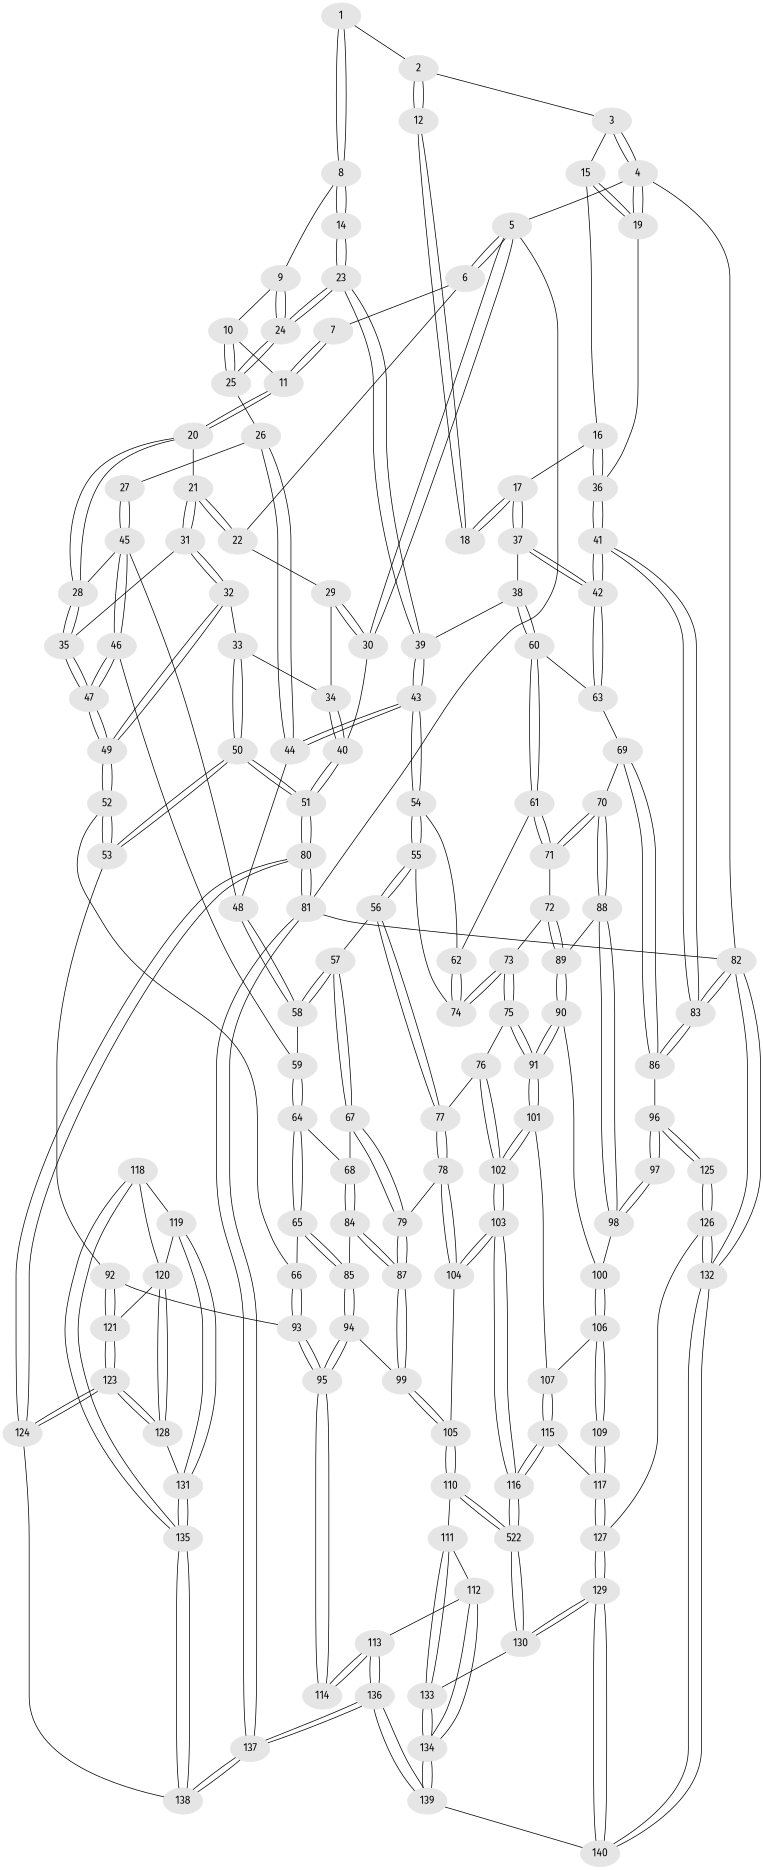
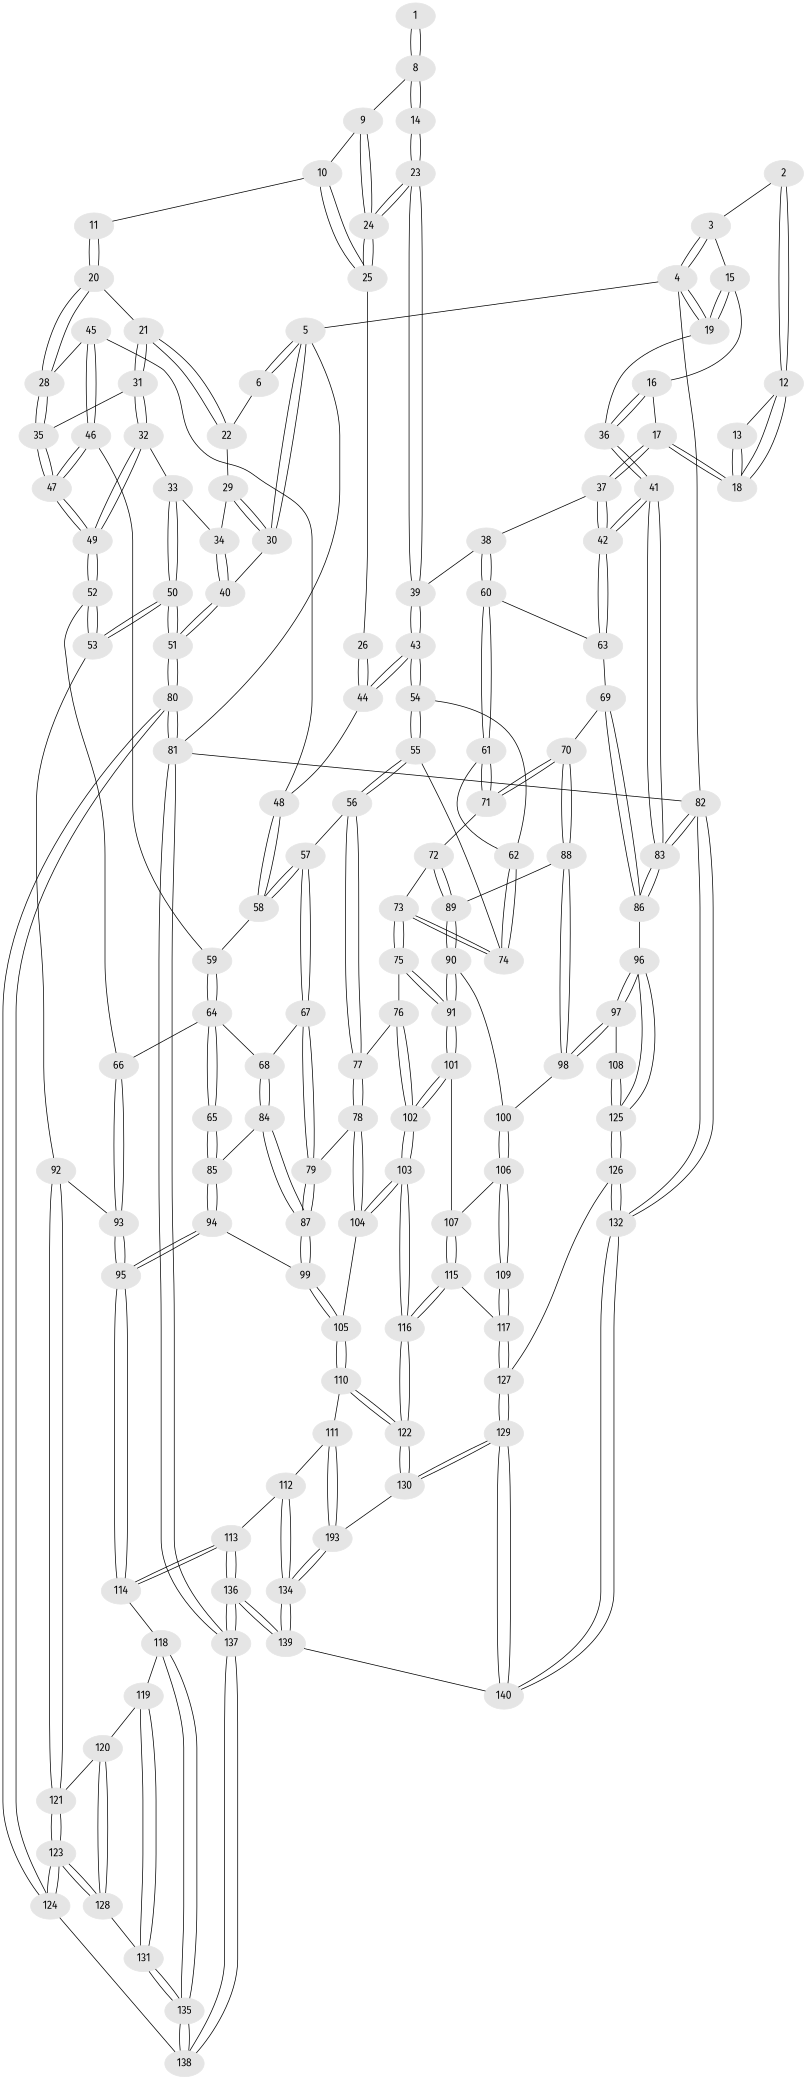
(380, 42) -> none
(333, 331) -> none
none -> (737, 436)
(125, 489) -> none
none -> (616, 1066)
(147, 1224) -> (141, 1617)
(297, 1250) -> (165, 1040)
(514, 1539) -> (405, 1434)
(427, 1696) -> (332, 1539)
